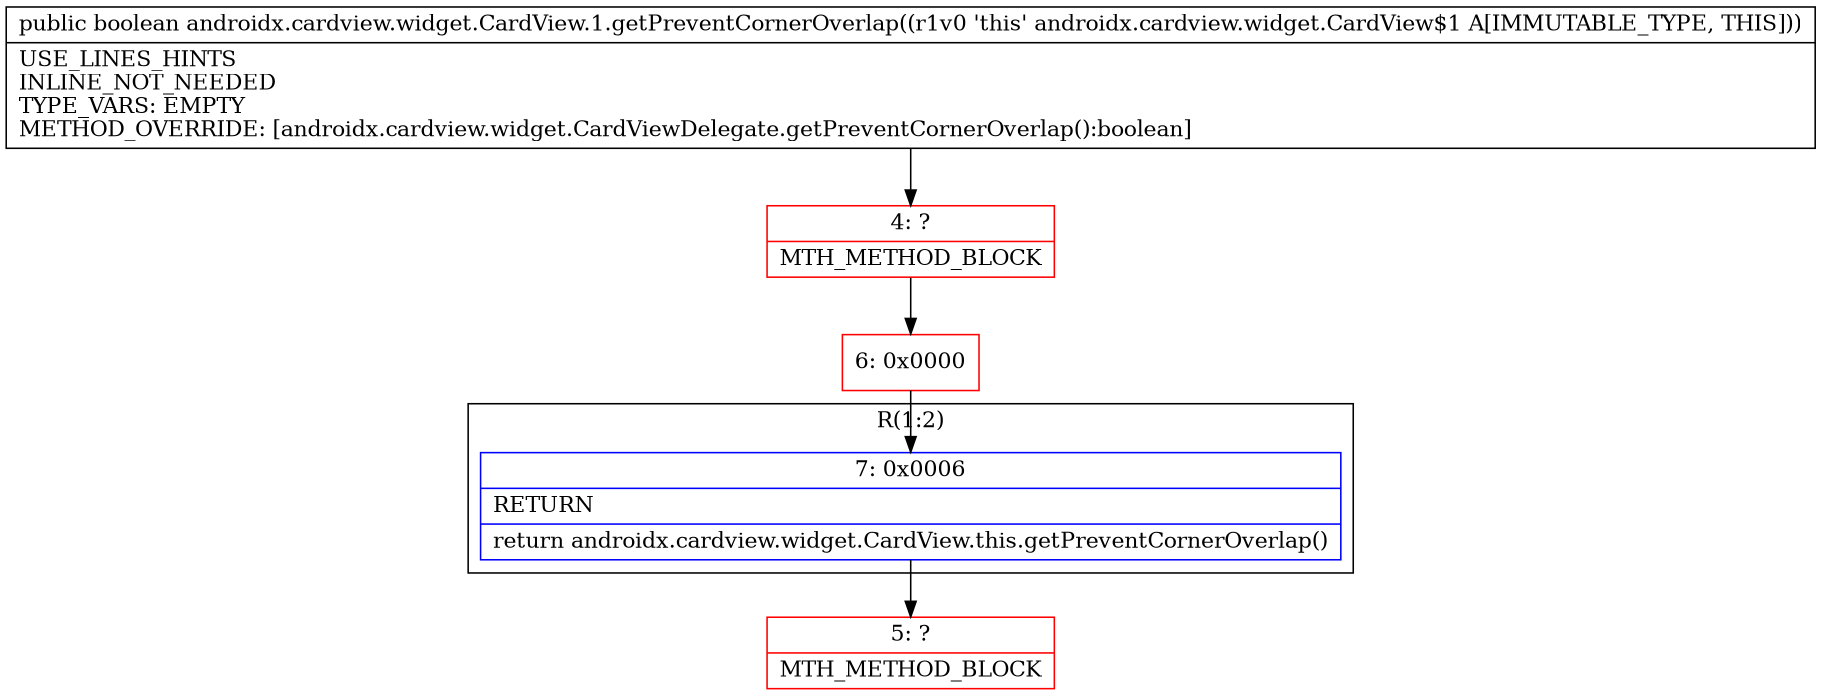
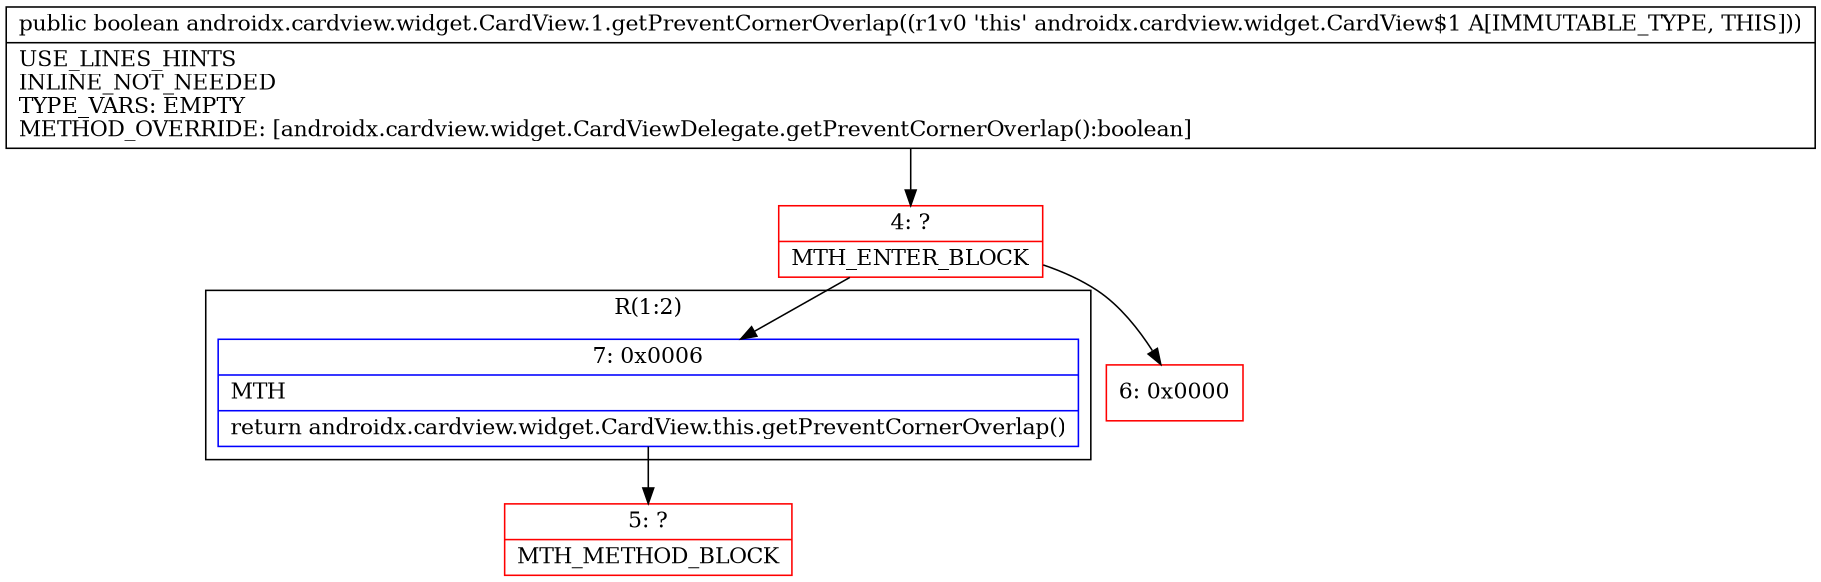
(911, 259) -> (911, 259)
(911, 414) -> (802, 304)
(543, 505) -> (259, 392)
